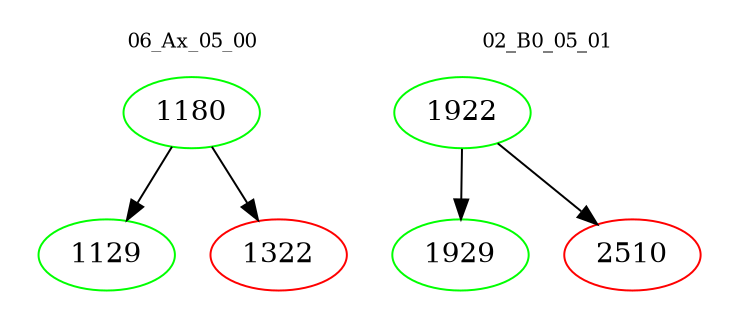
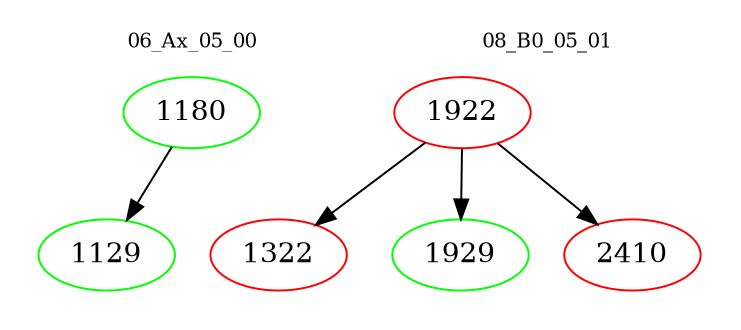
(547, 42) -> (547, 42)
(462, 113) -> (462, 113)
(230, 175) -> (390, 169)
(632, 255) -> (632, 255)
